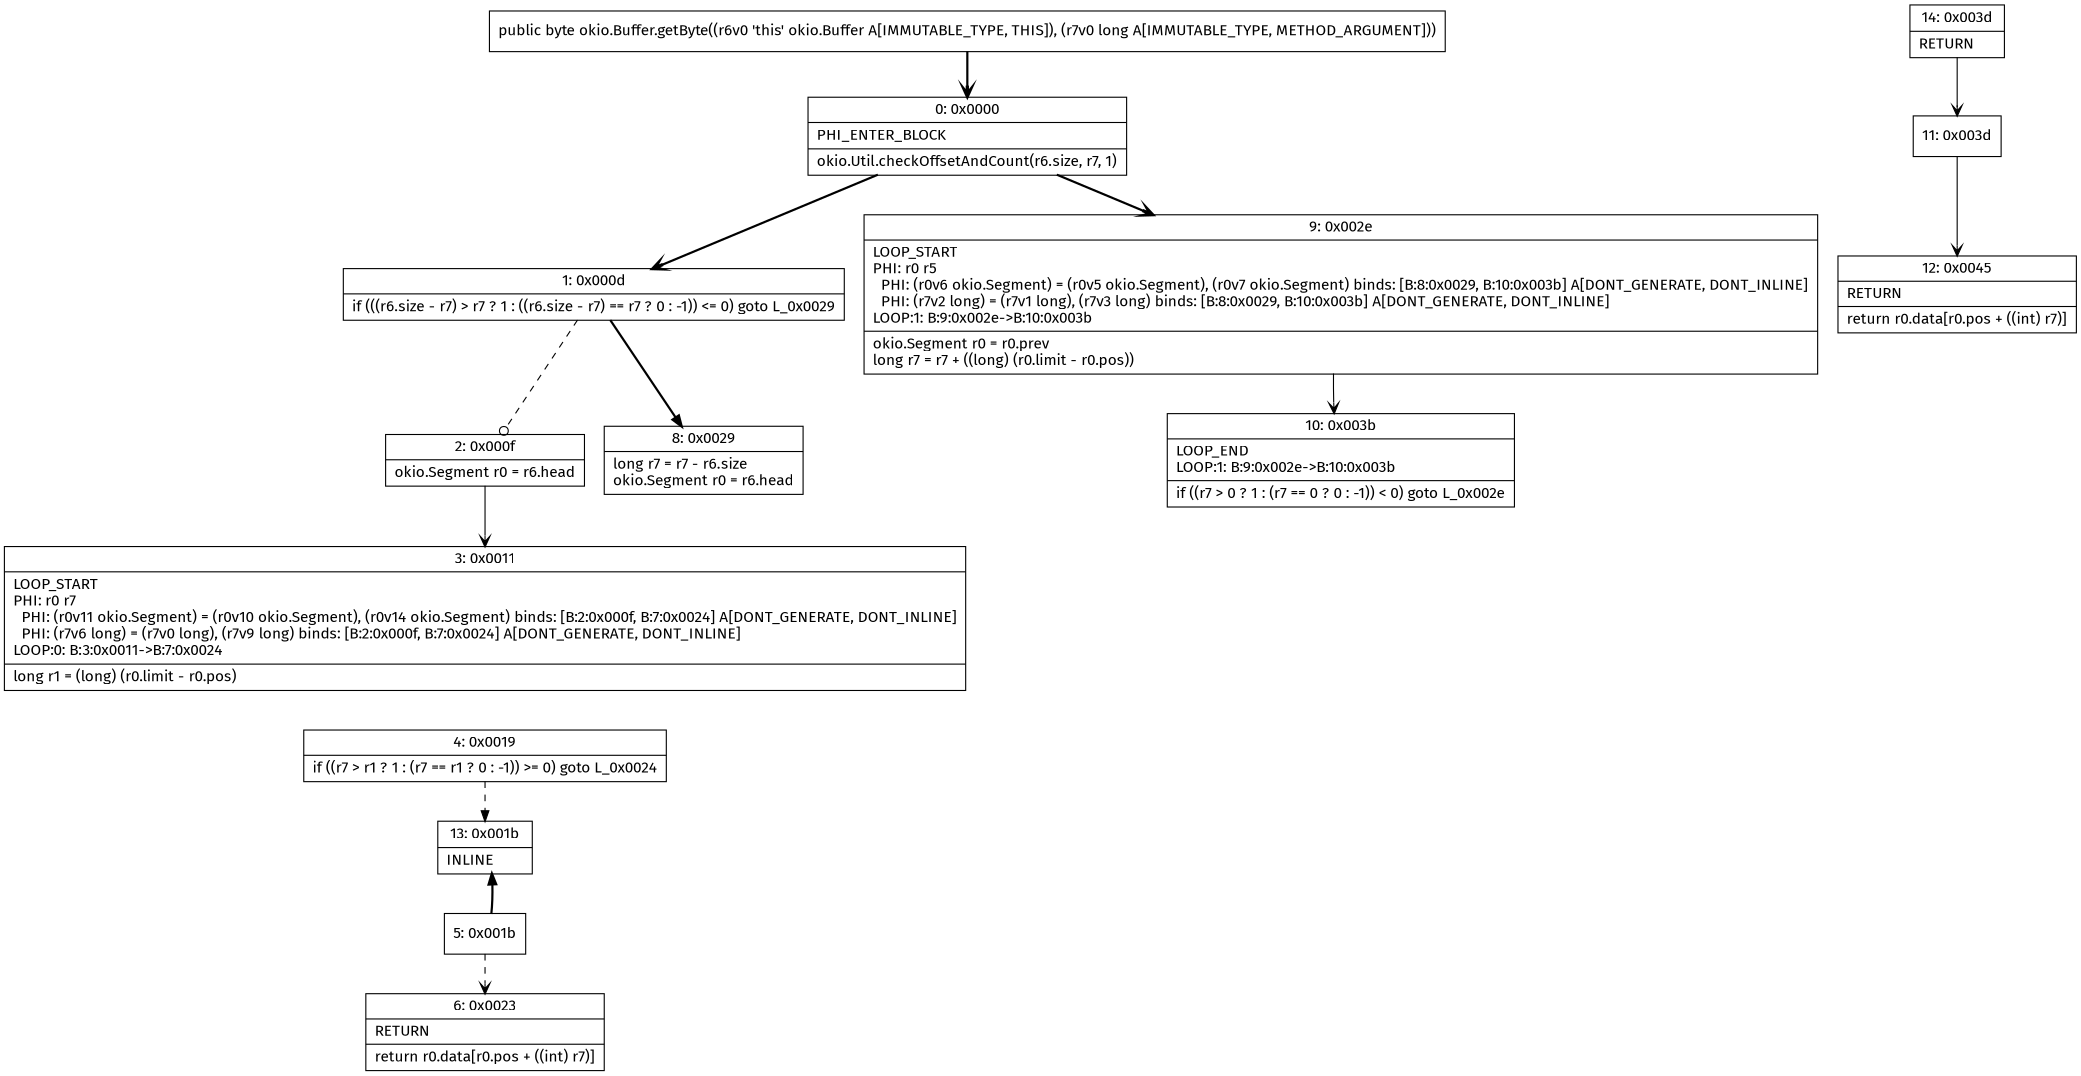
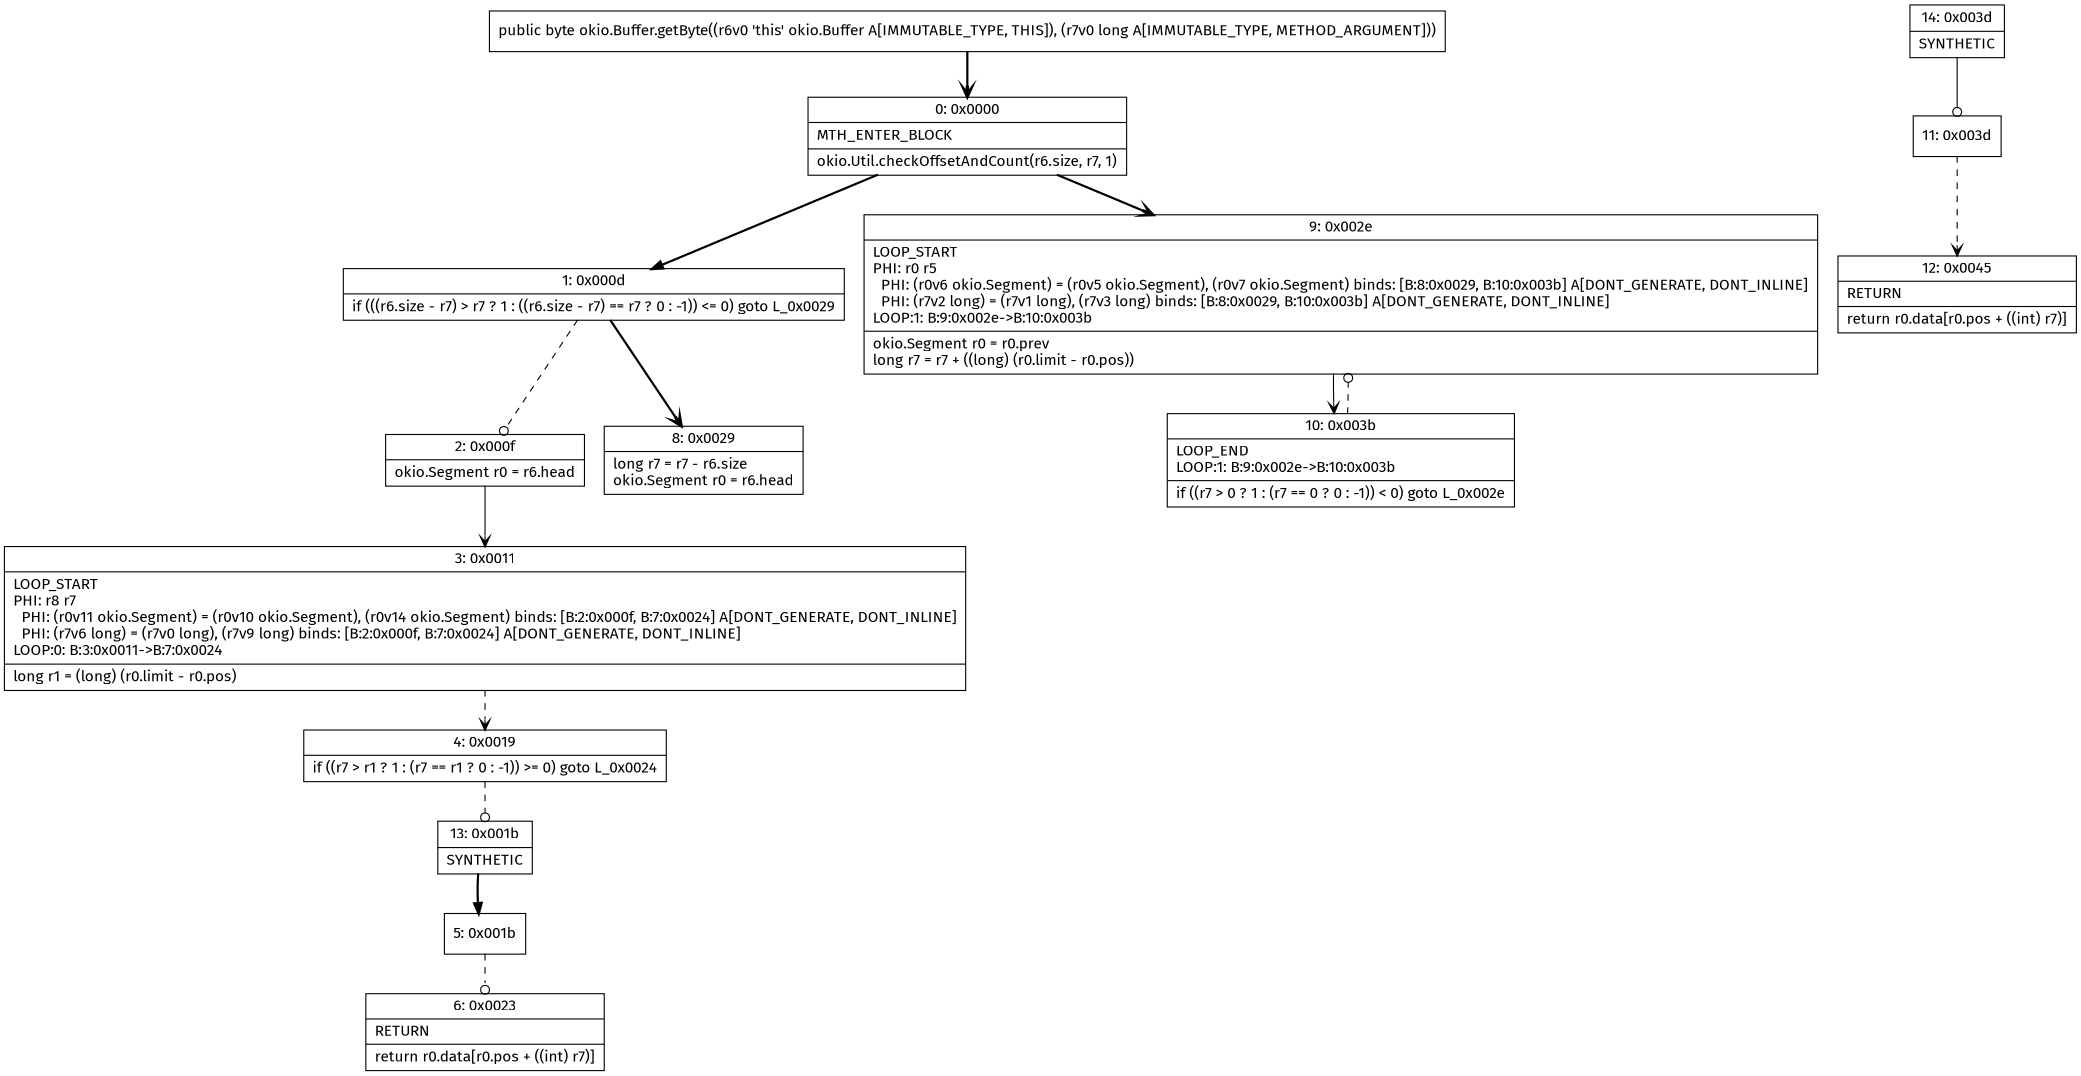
(1947, 44) -> (1957, 44)
(1957, 82) -> (1957, 82)
(882, 135) -> (885, 135)
(1957, 201) -> (1957, 201)
(770, 220) -> (770, 220)
(643, 369) -> (643, 369)
none -> (1348, 398)
(47, 601) -> (47, 601)
none -> (485, 705)
(485, 797) -> (485, 797)
(470, 860) -> (485, 860)
(492, 899) -> (478, 888)
(485, 968) -> (485, 968)
